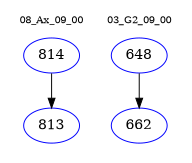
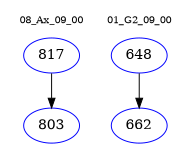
(140, 21) -> (140, 21)
(52, 55) -> (52, 55)
(52, 126) -> (52, 126)
